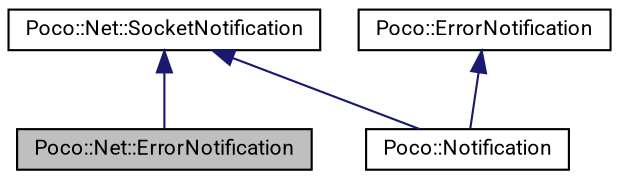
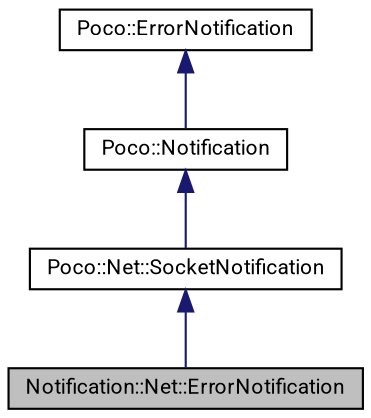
(326, 94) -> (186, 220)
(164, 149) -> (186, 389)
